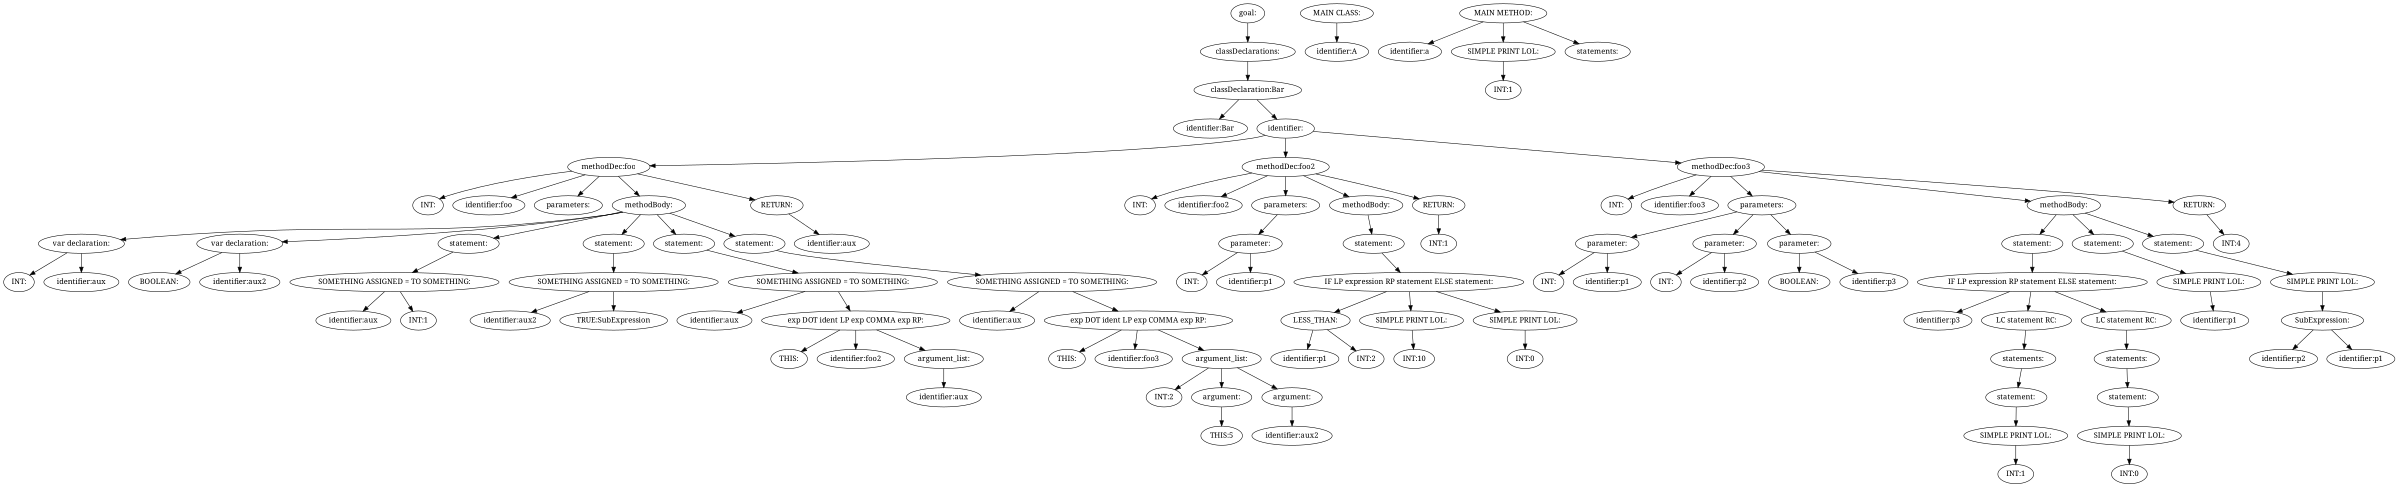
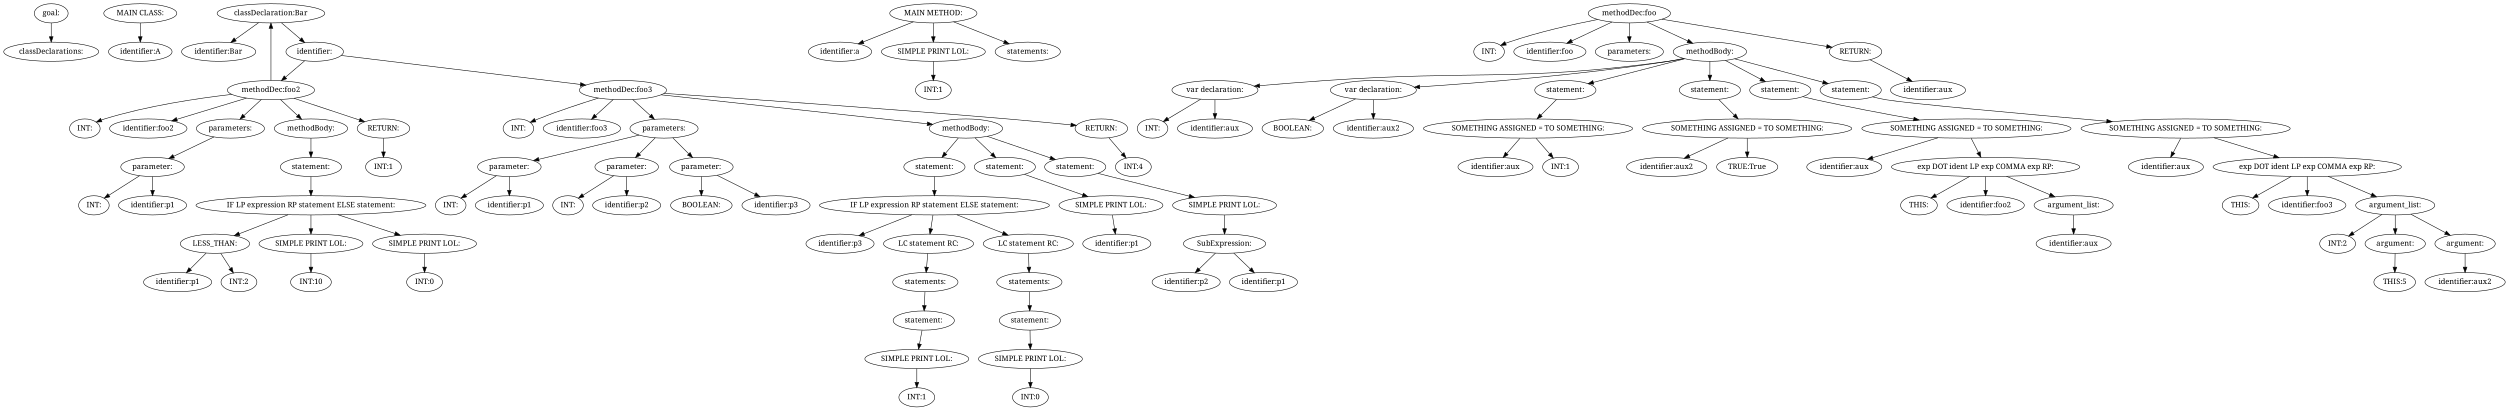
(1248, 68) -> (271, 54)
(961, 158) -> none
(614, 321) -> (1747, 167)
